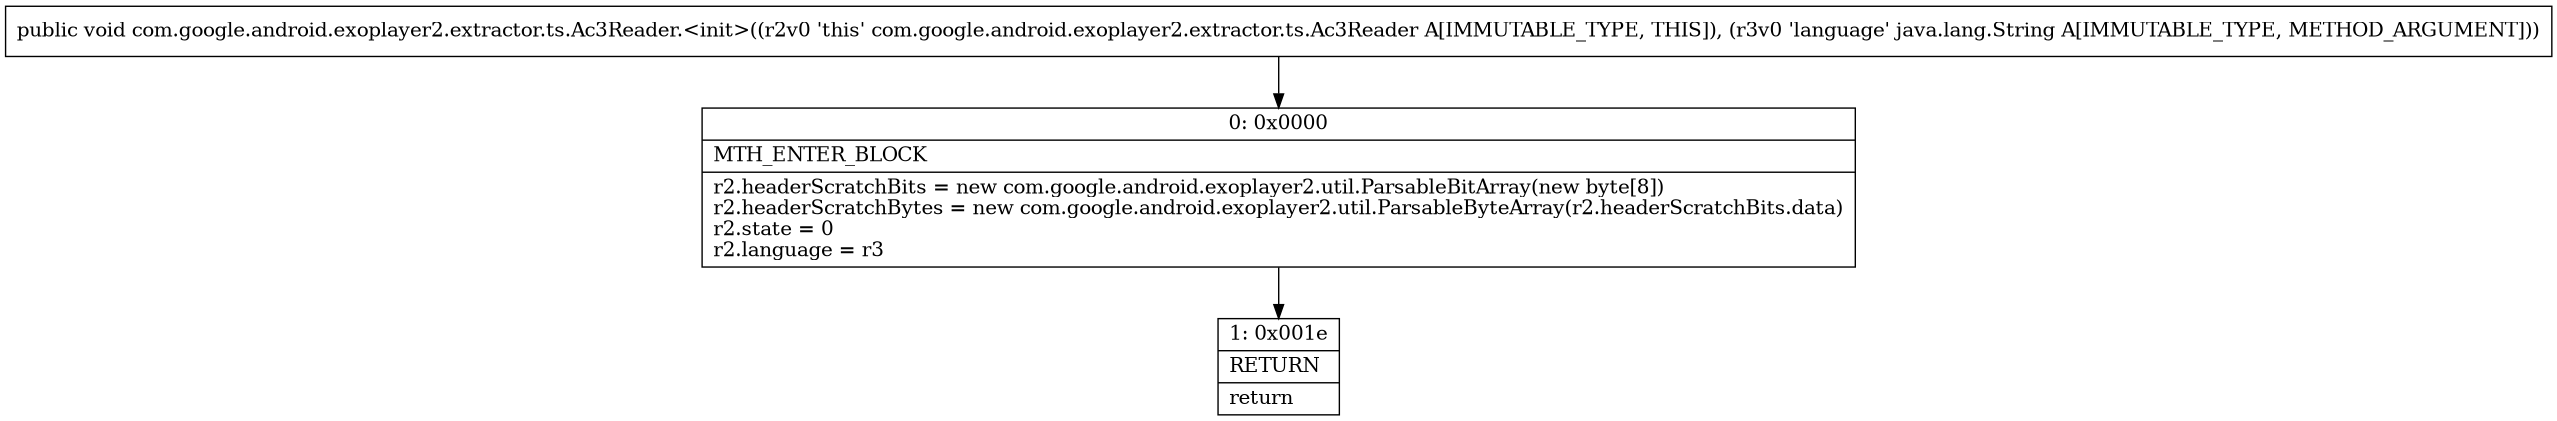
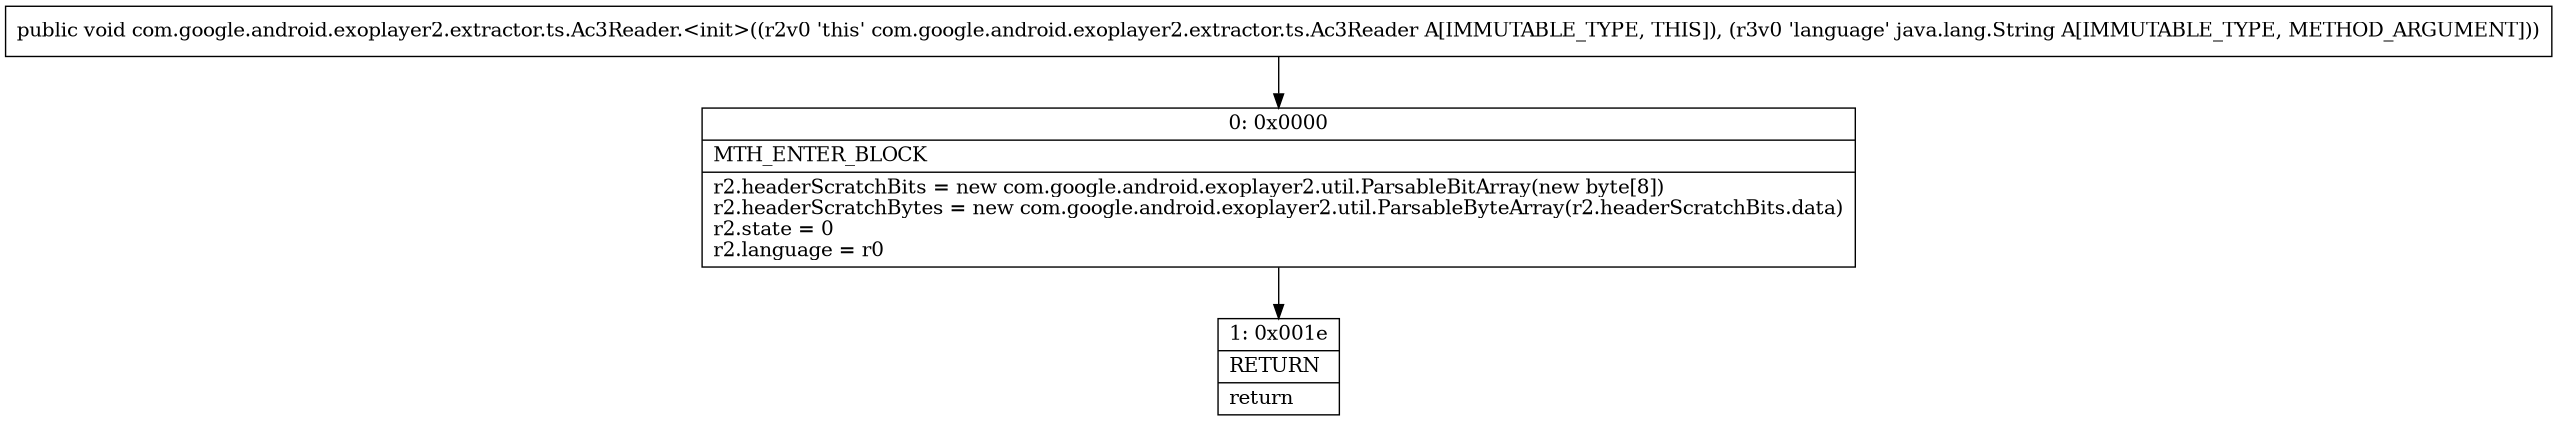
(799, 250) -> (799, 250)
